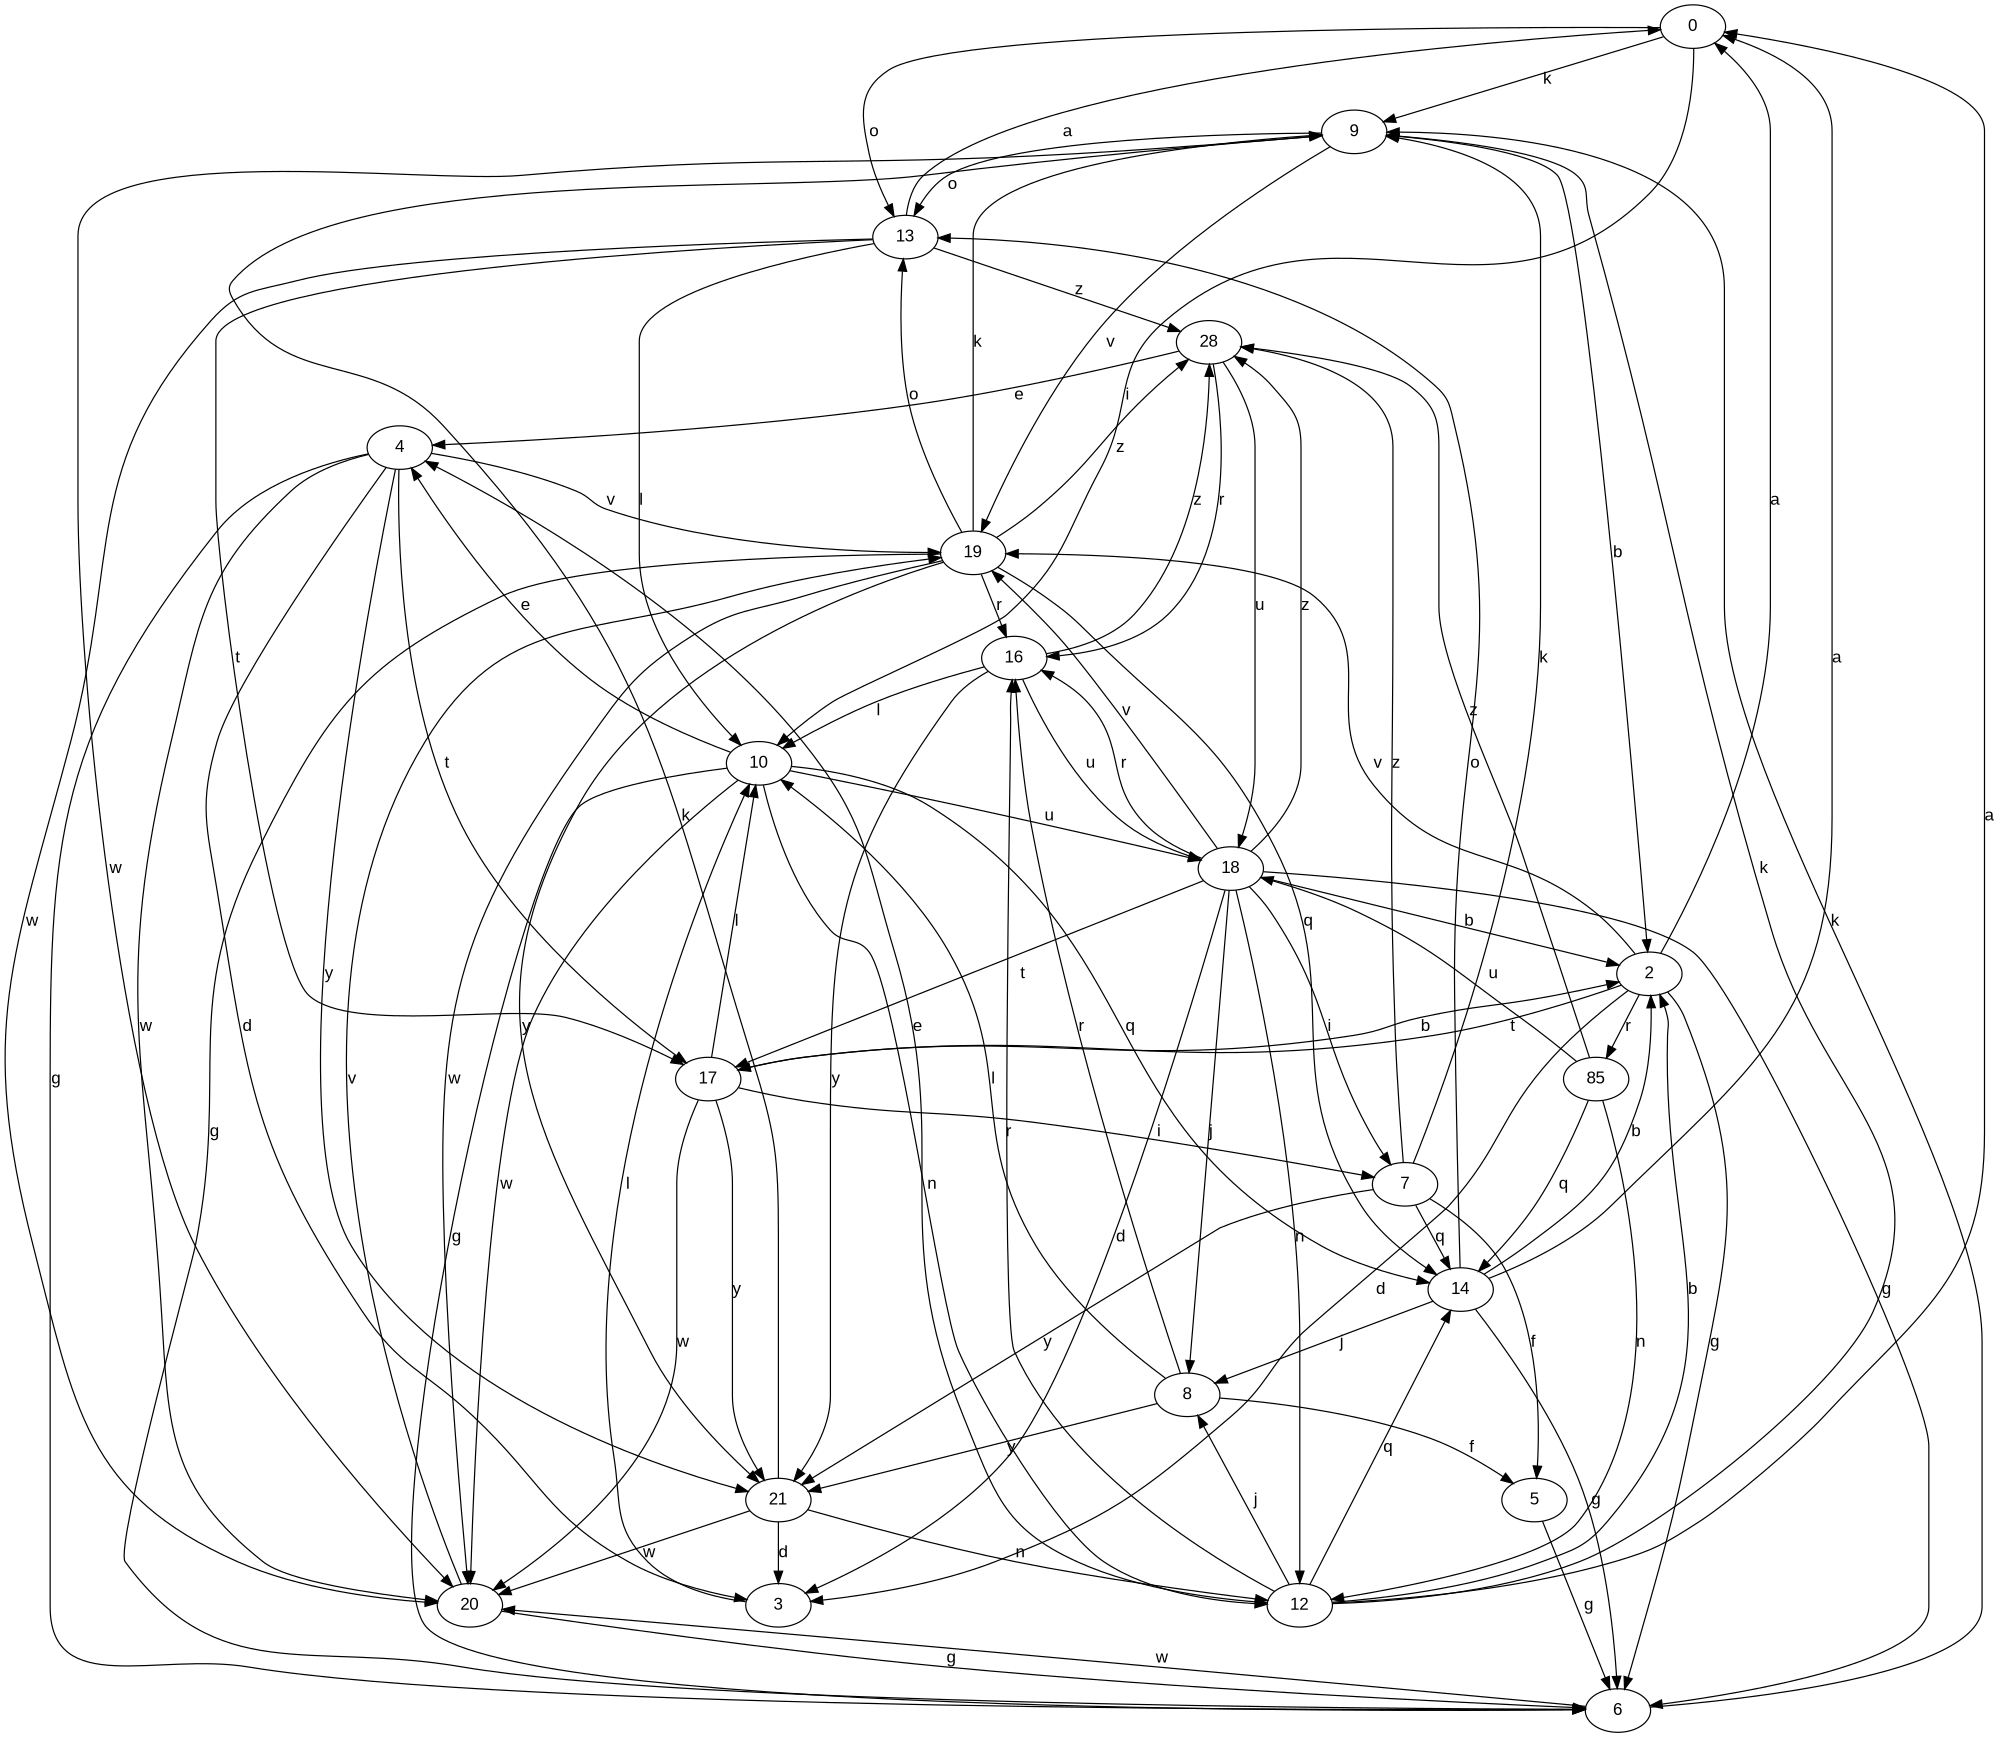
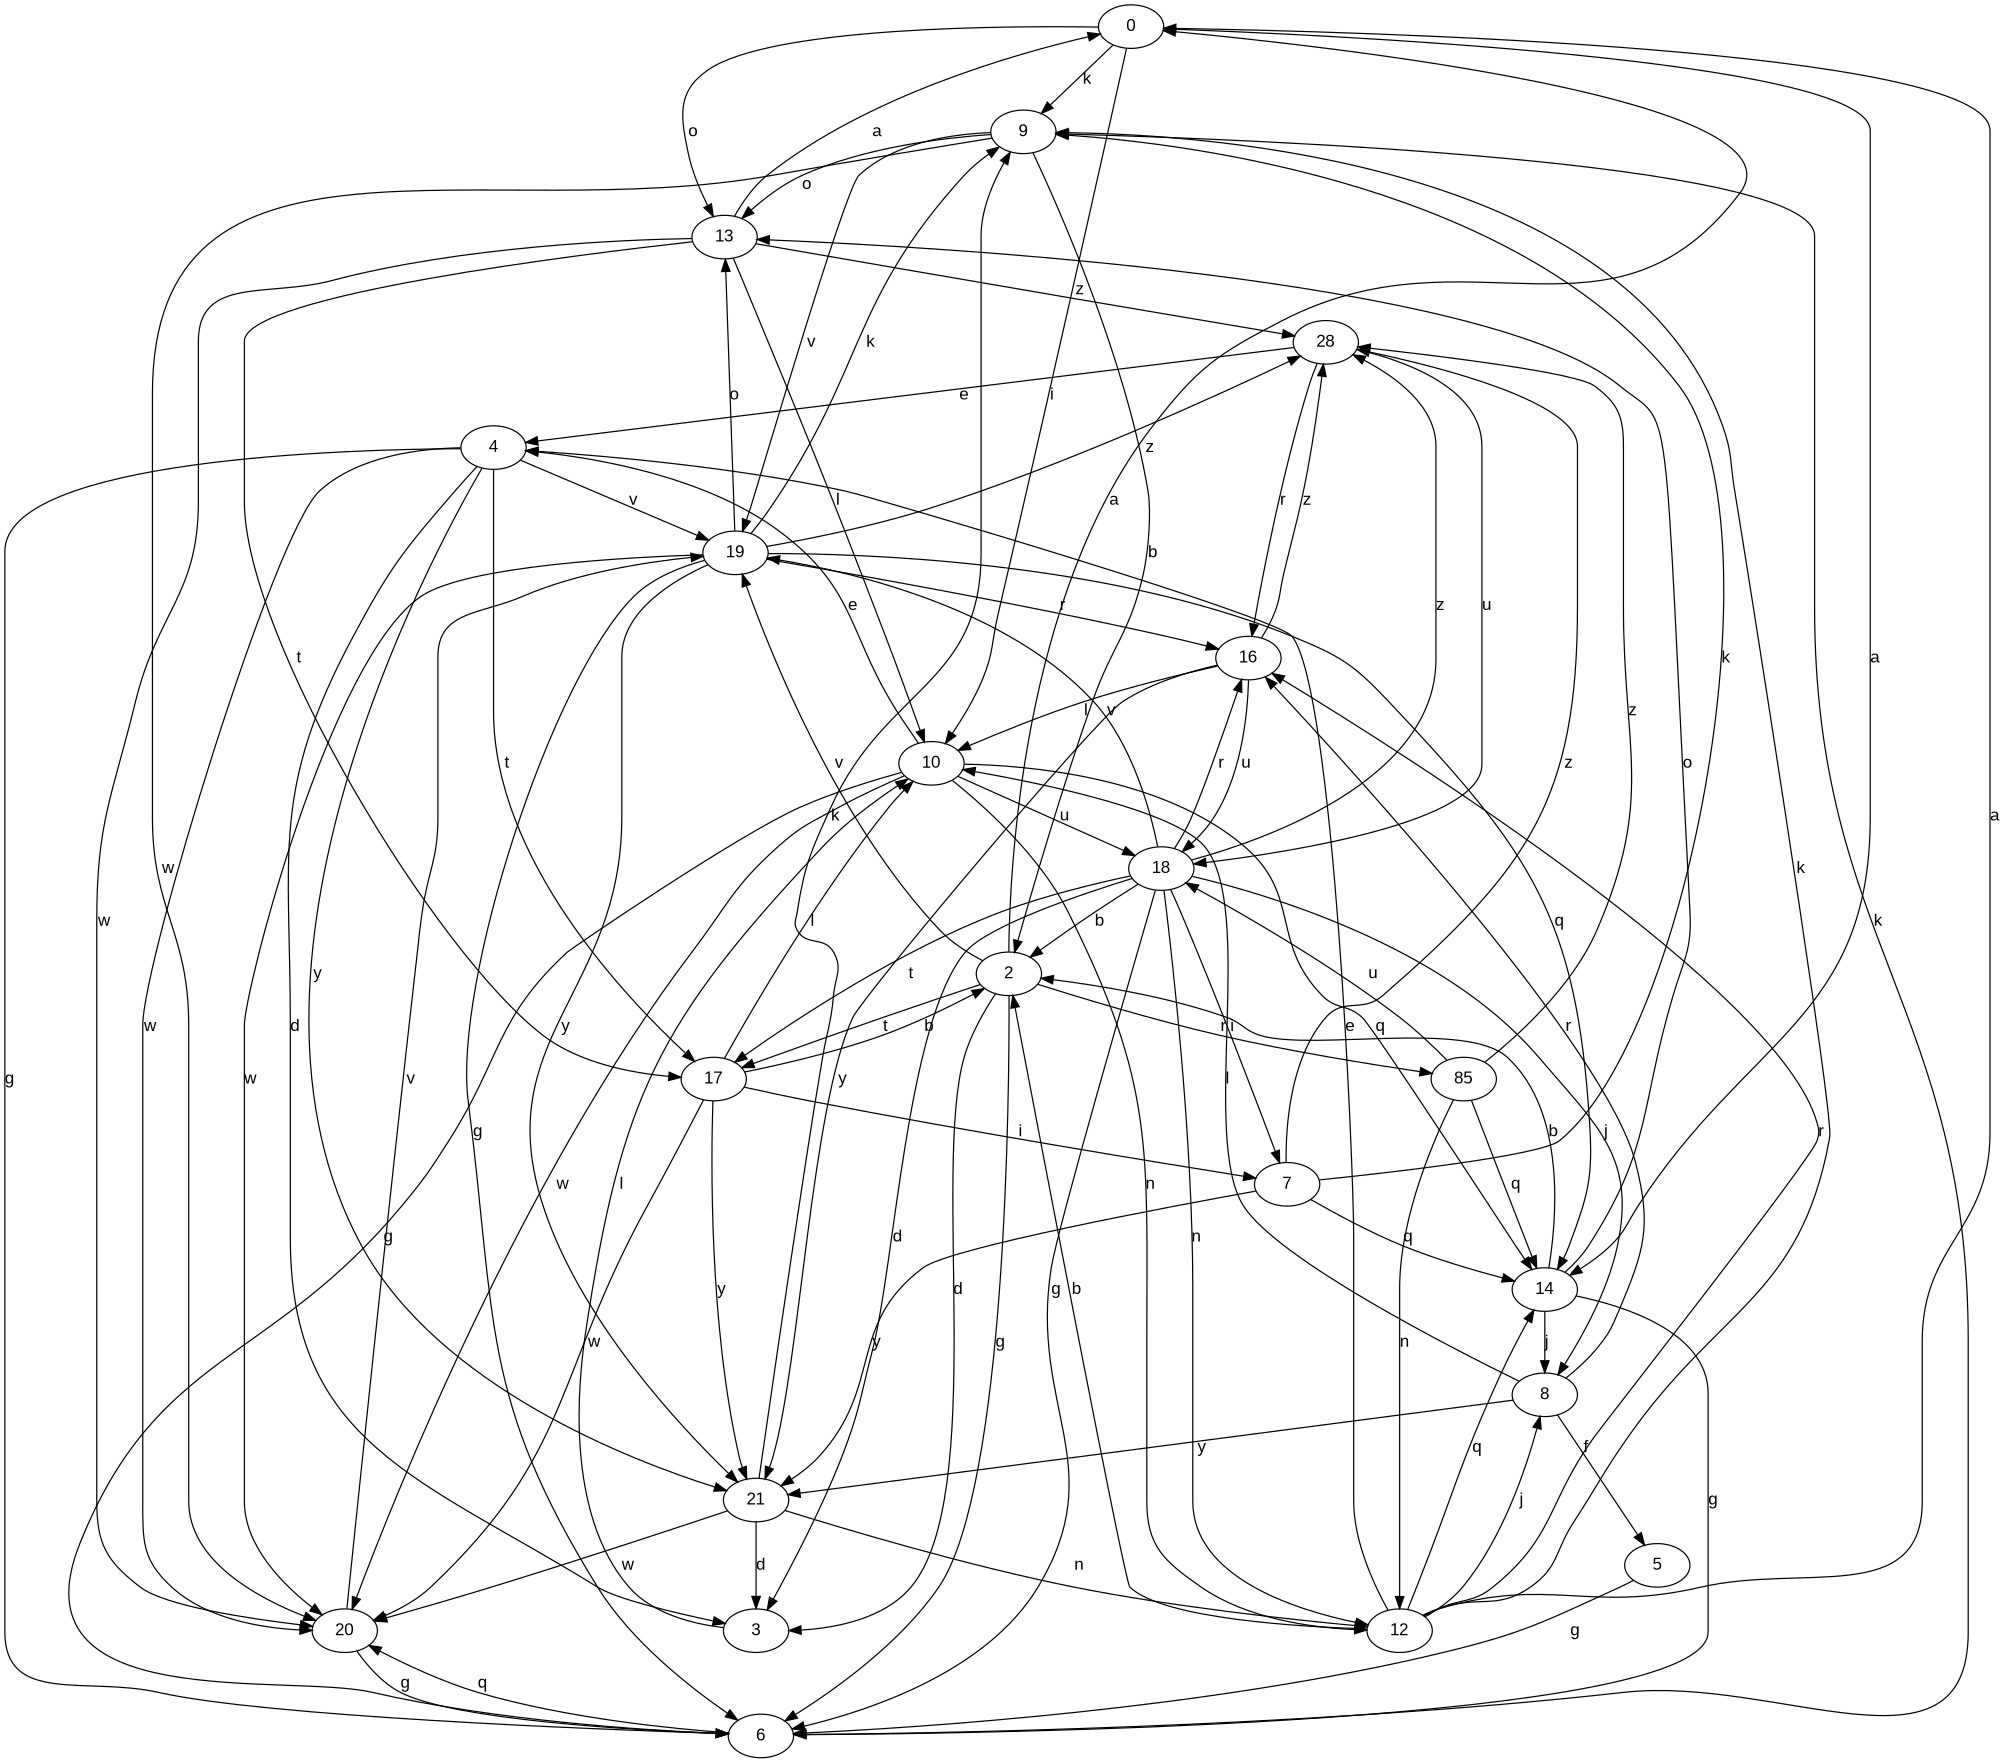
(1832, 707) -> (1870, 389)
(1523, 1315) -> none
(1162, 1658) -> (483, 1683)
